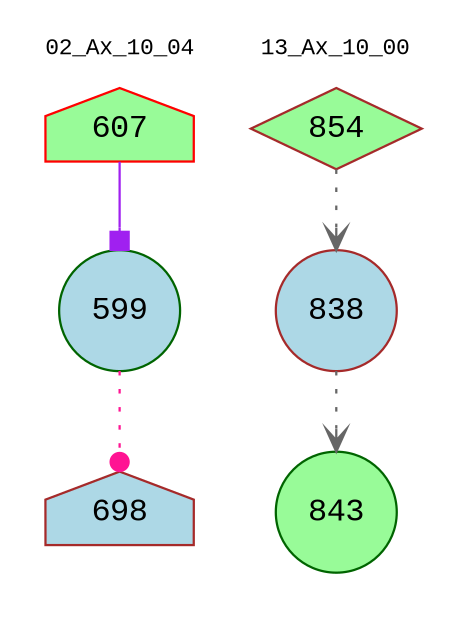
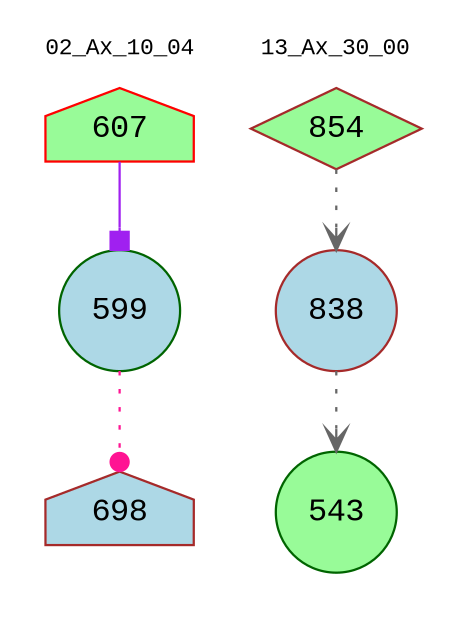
(336, 49) -> (336, 49)
(336, 512) -> (336, 512)
